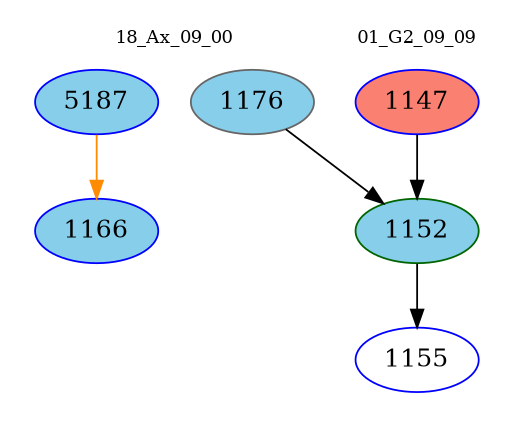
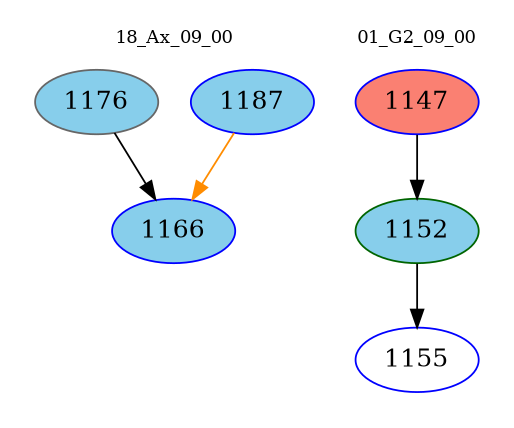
(417, 38) -> (417, 38)
(97, 102) -> (252, 102)
(317, 153) -> (130, 158)
